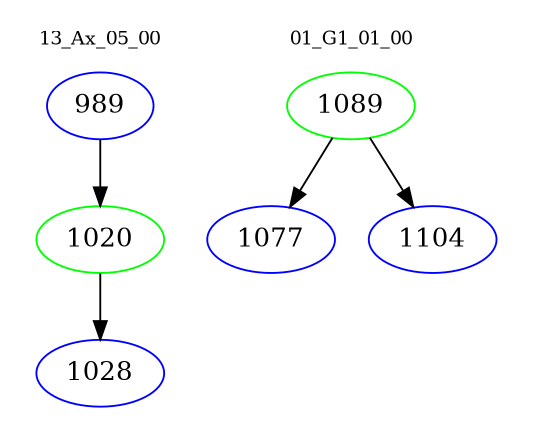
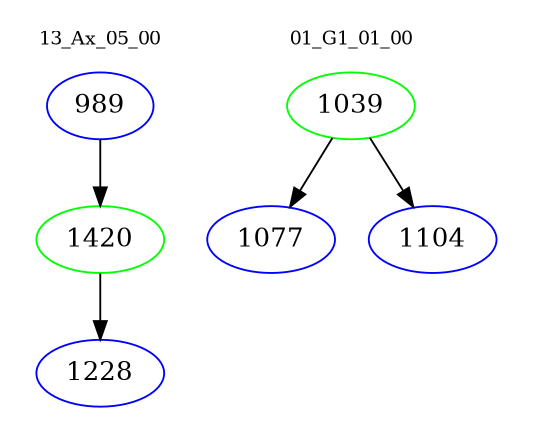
(351, 106) -> (351, 106)
(100, 240) -> (100, 240)
(100, 373) -> (100, 373)
